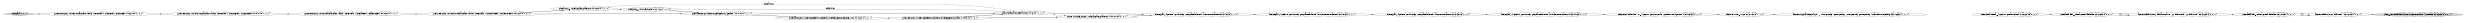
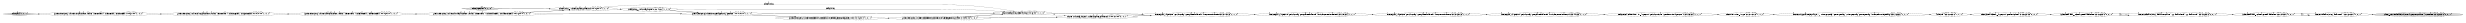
none -> (482, 9)
none -> (1949, 15)
